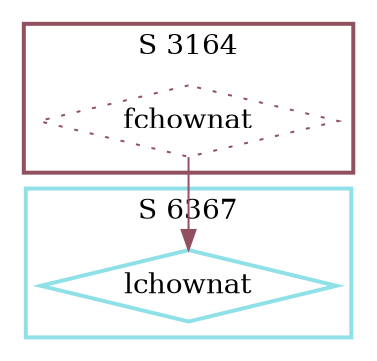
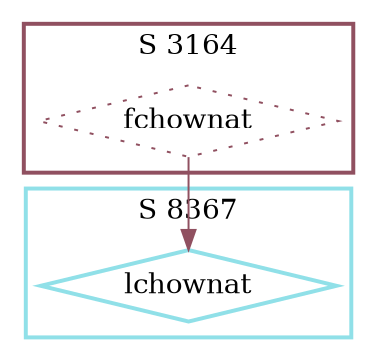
(189, 211) -> (189, 211)
